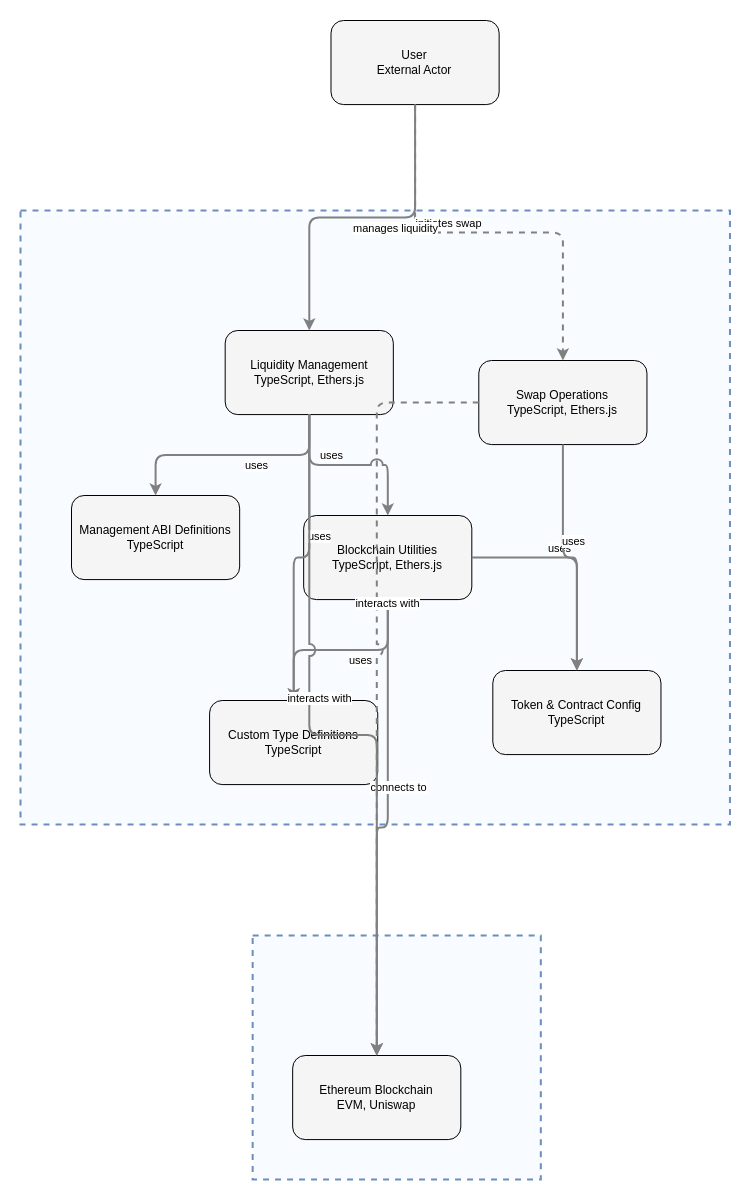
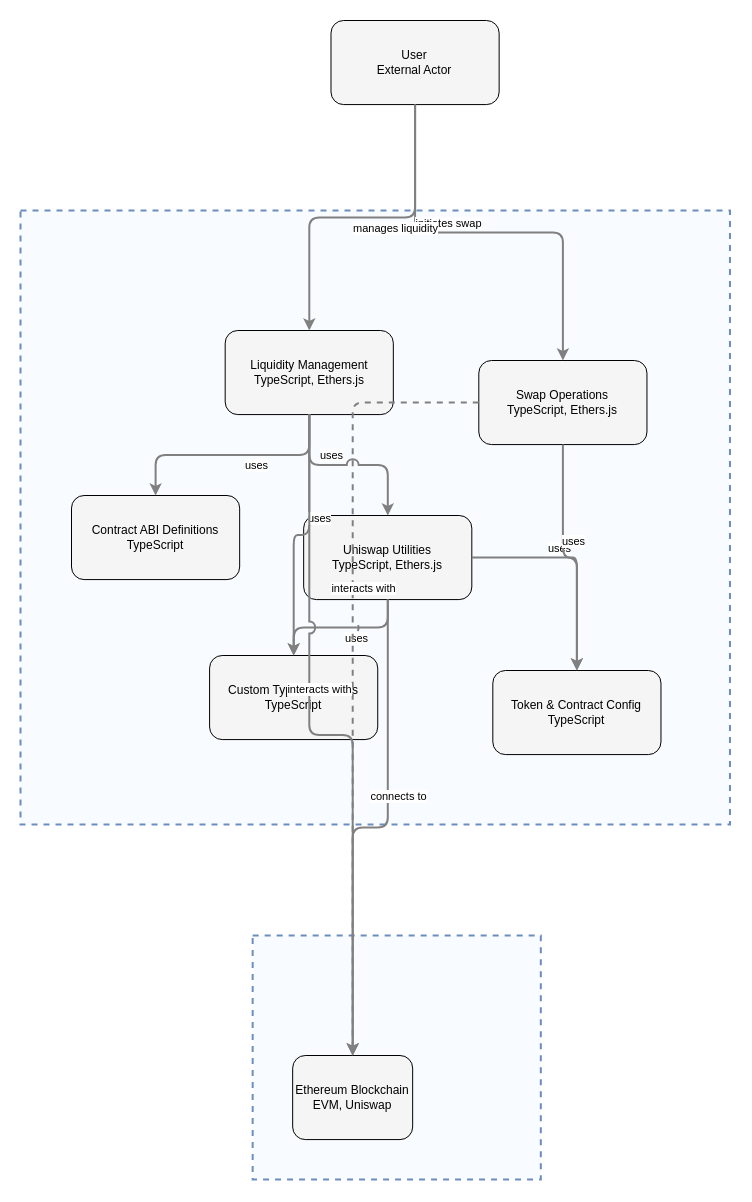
(555, 233) -> (555, 233)
(156, 538) -> (156, 538)
(388, 558) -> (388, 558)
(294, 743) -> (294, 698)
(377, 1098) -> (353, 1098)
